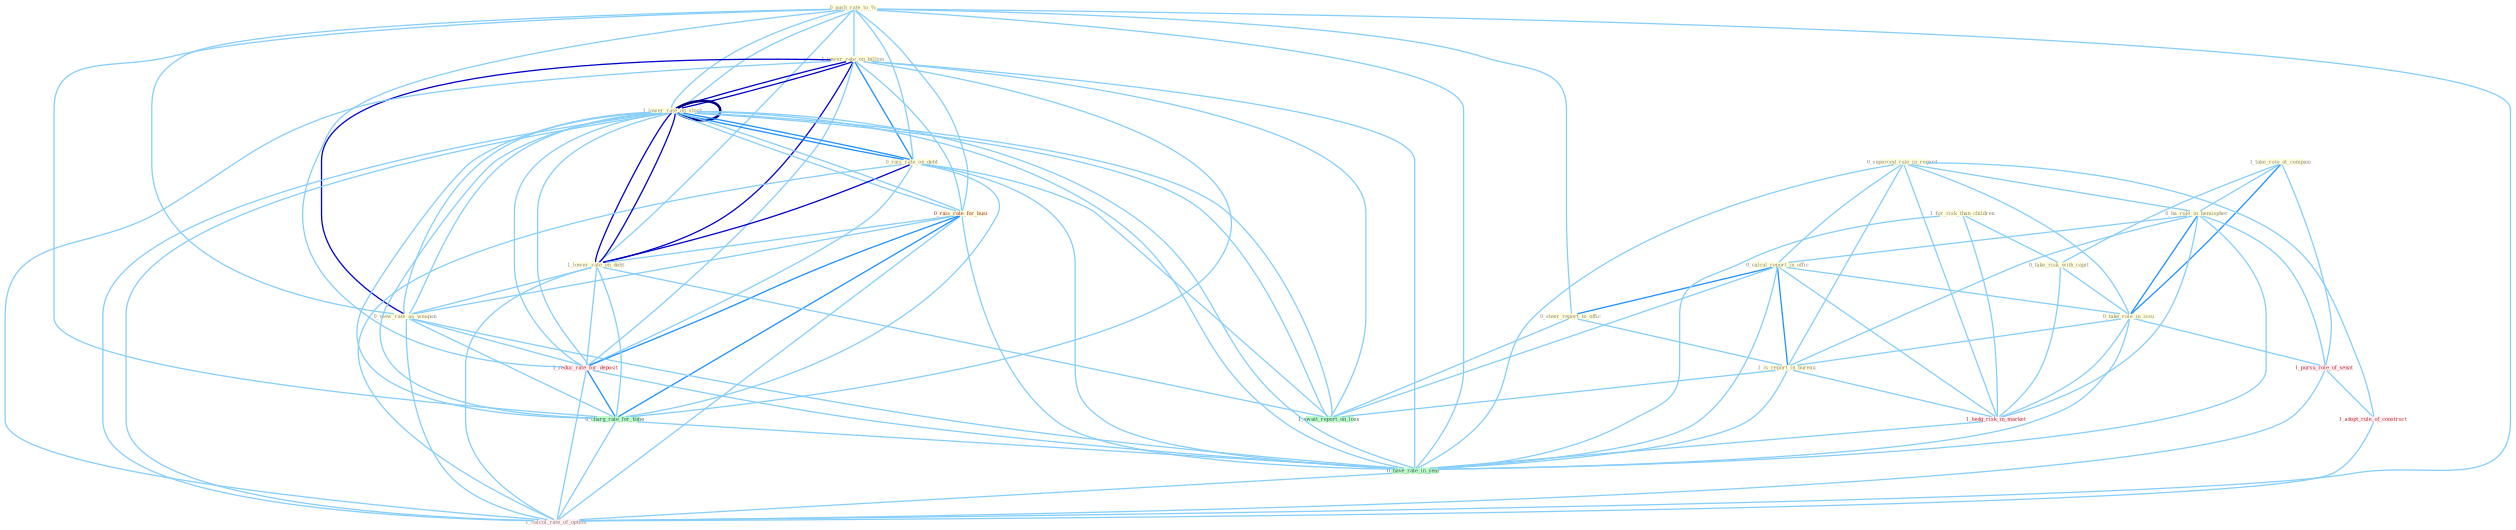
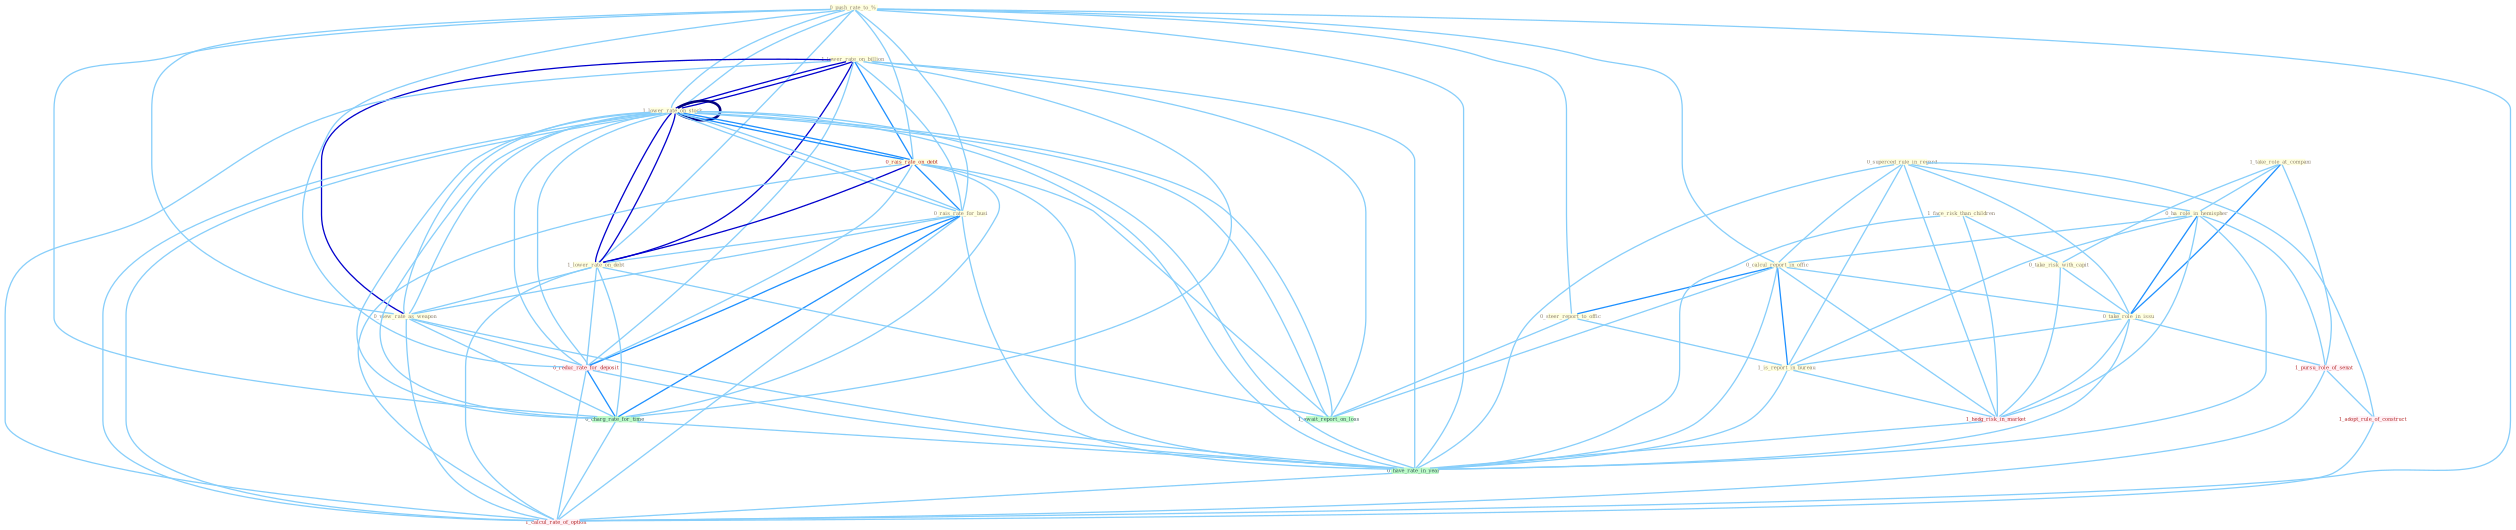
(854, 33) -> (1391, 29)
(913, 162) -> (913, 162)
none -> (938, 188)
(962, 213) -> (962, 213)
(1963, 213) -> (1963, 213)
(586, 368) -> (586, 368)
(1559, 394) -> none
(557, 522) -> (557, 522)
